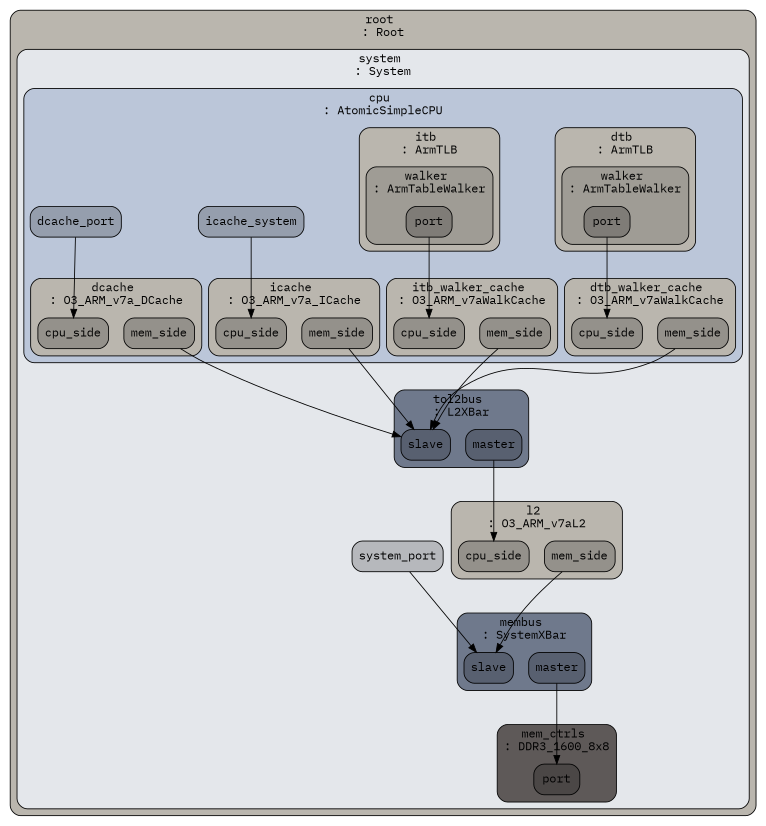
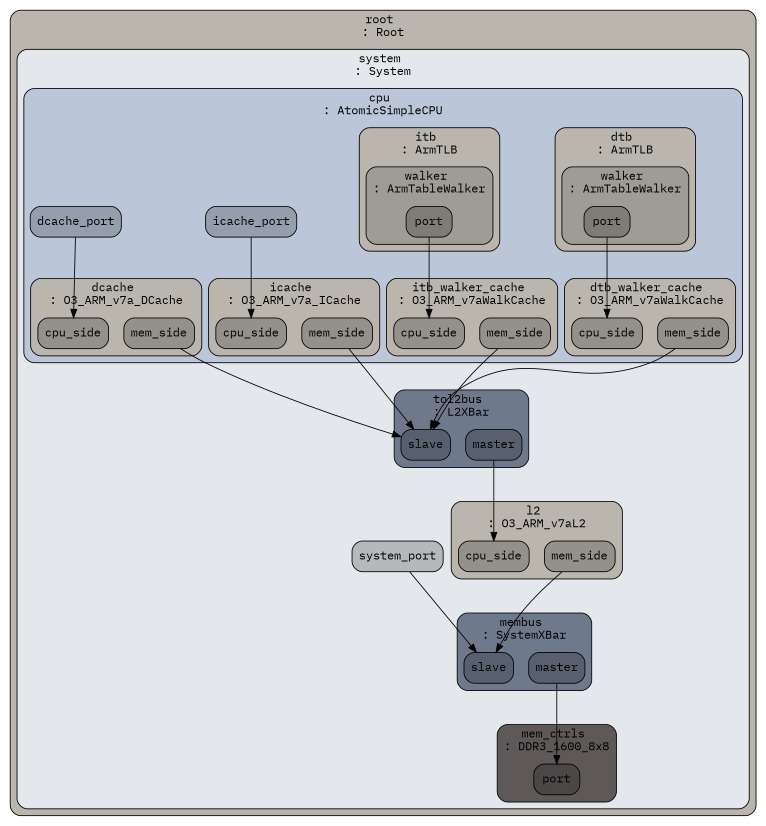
(251, 222) -> (251, 222)
